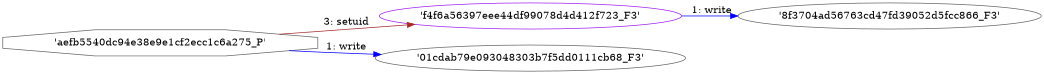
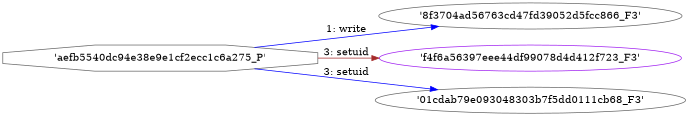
(706, 16) -> (343, 37)
(346, 47) -> (346, 72)
